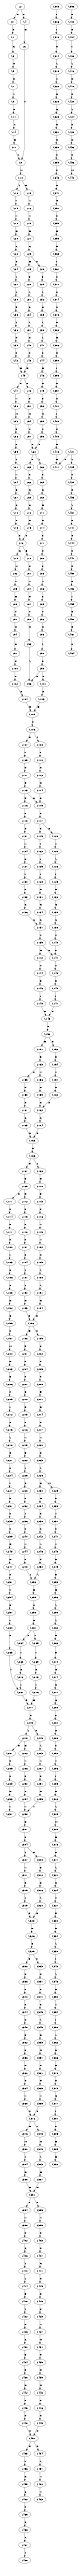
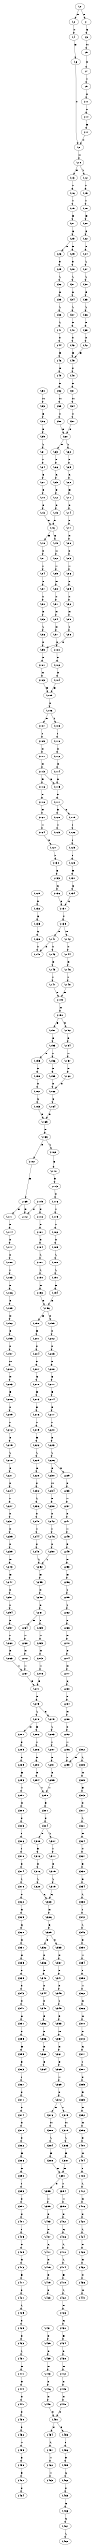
(17, 13) -> (77, 13)
(16, 391) -> none
(65, 459) -> (21, 2289)
(36, 676) -> (43, 641)
(55, 867) -> none
(55, 949) -> (45, 946)
(25, 1208) -> (33, 1209)
(55, 1791) -> (75, 1757)
none -> (21, 1811)
(25, 2104) -> none
none -> (82, 2122)
(40, 2332) -> none
